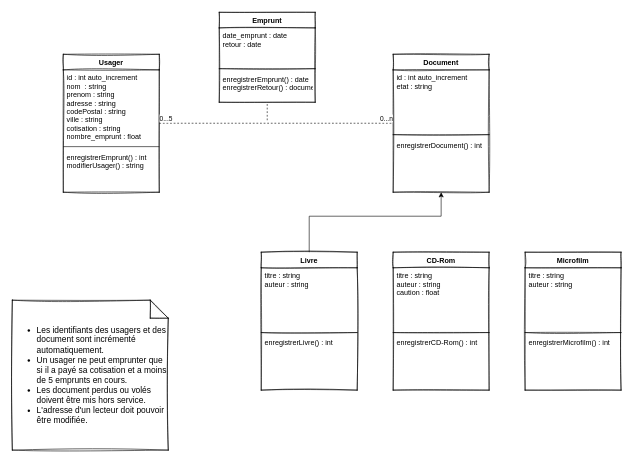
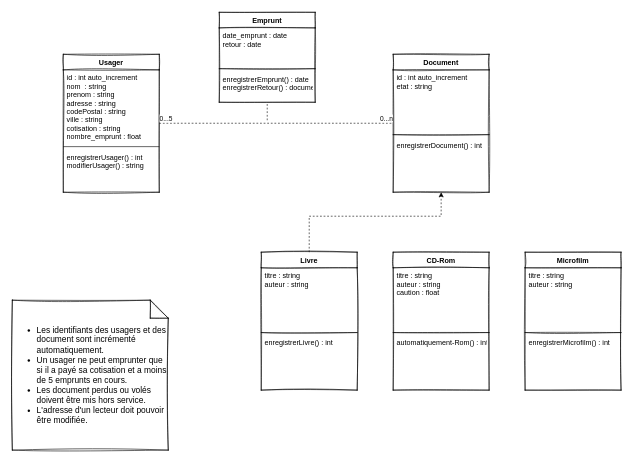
(114, 157) -> (112, 157)
(368, 216) -> (368, 216)
(442, 343) -> (446, 343)
